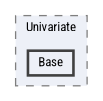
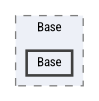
(51, 28) -> (49, 28)
